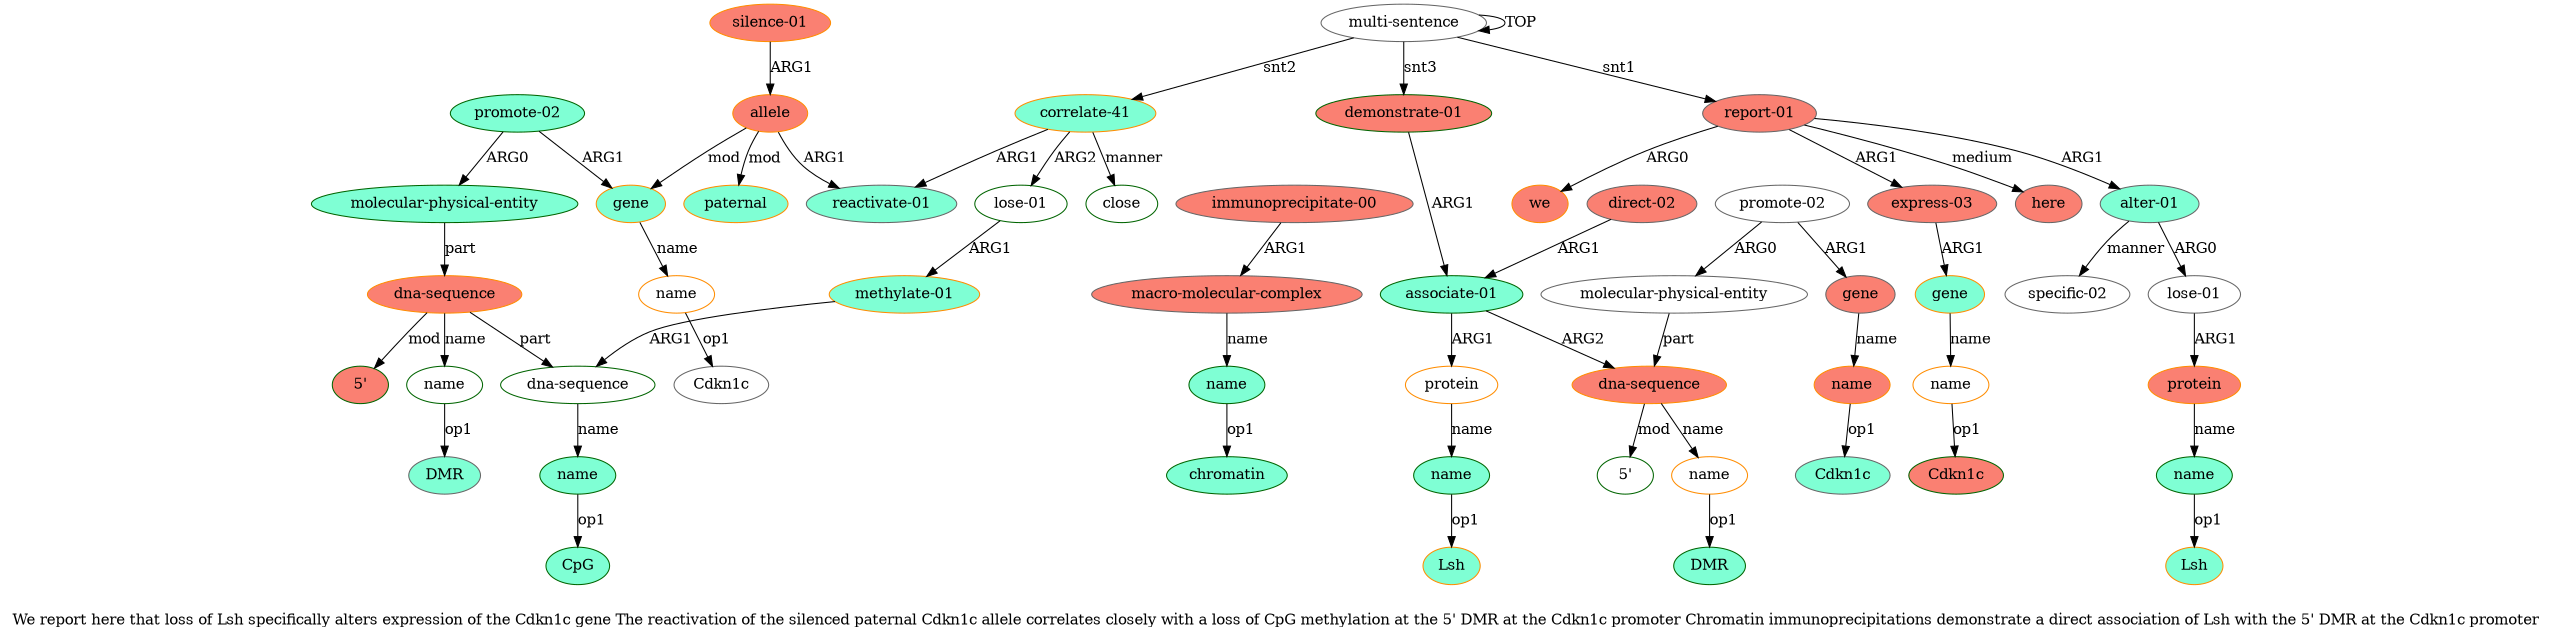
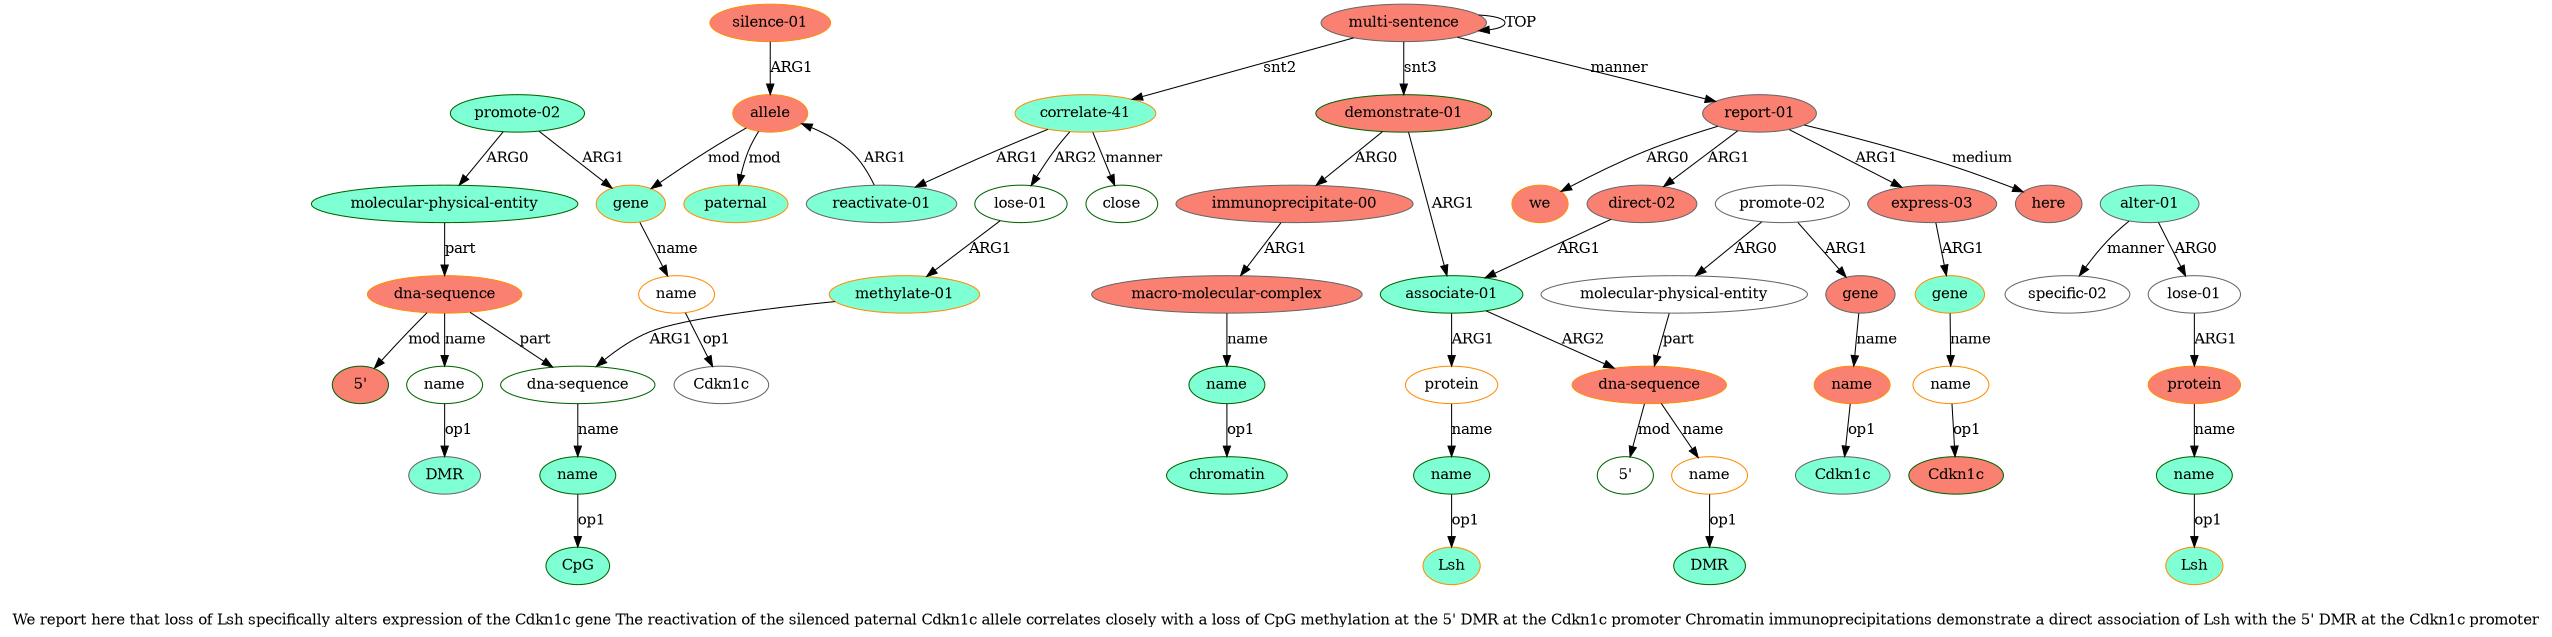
(1404, 23) -> (1404, 23)
(1619, 68) -> (1619, 68)
(1965, 139) -> (1705, 156)
none -> (1354, 155)
(799, 163) -> (849, 150)
